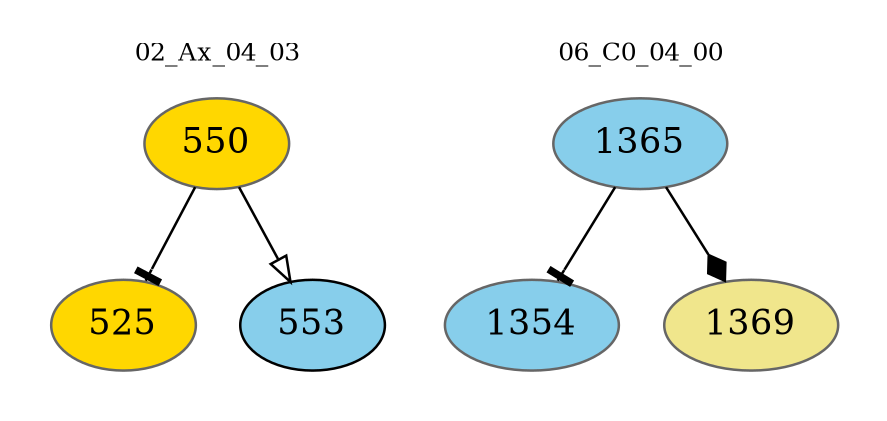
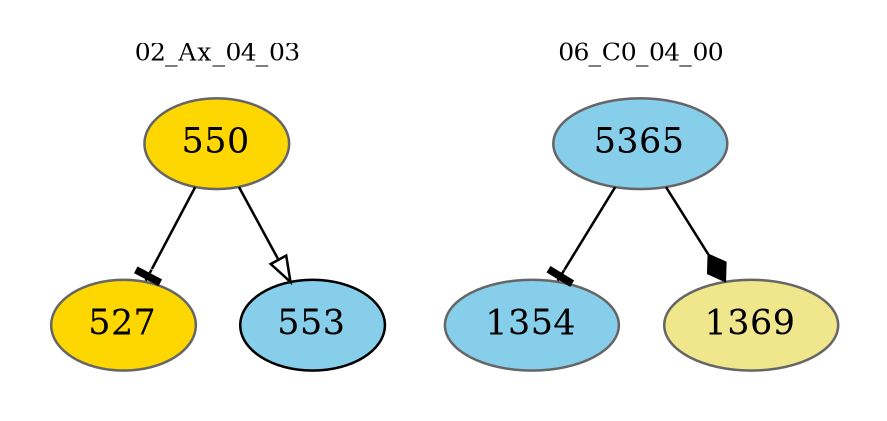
(640, 144) -> (640, 144)
(124, 325) -> (124, 325)
